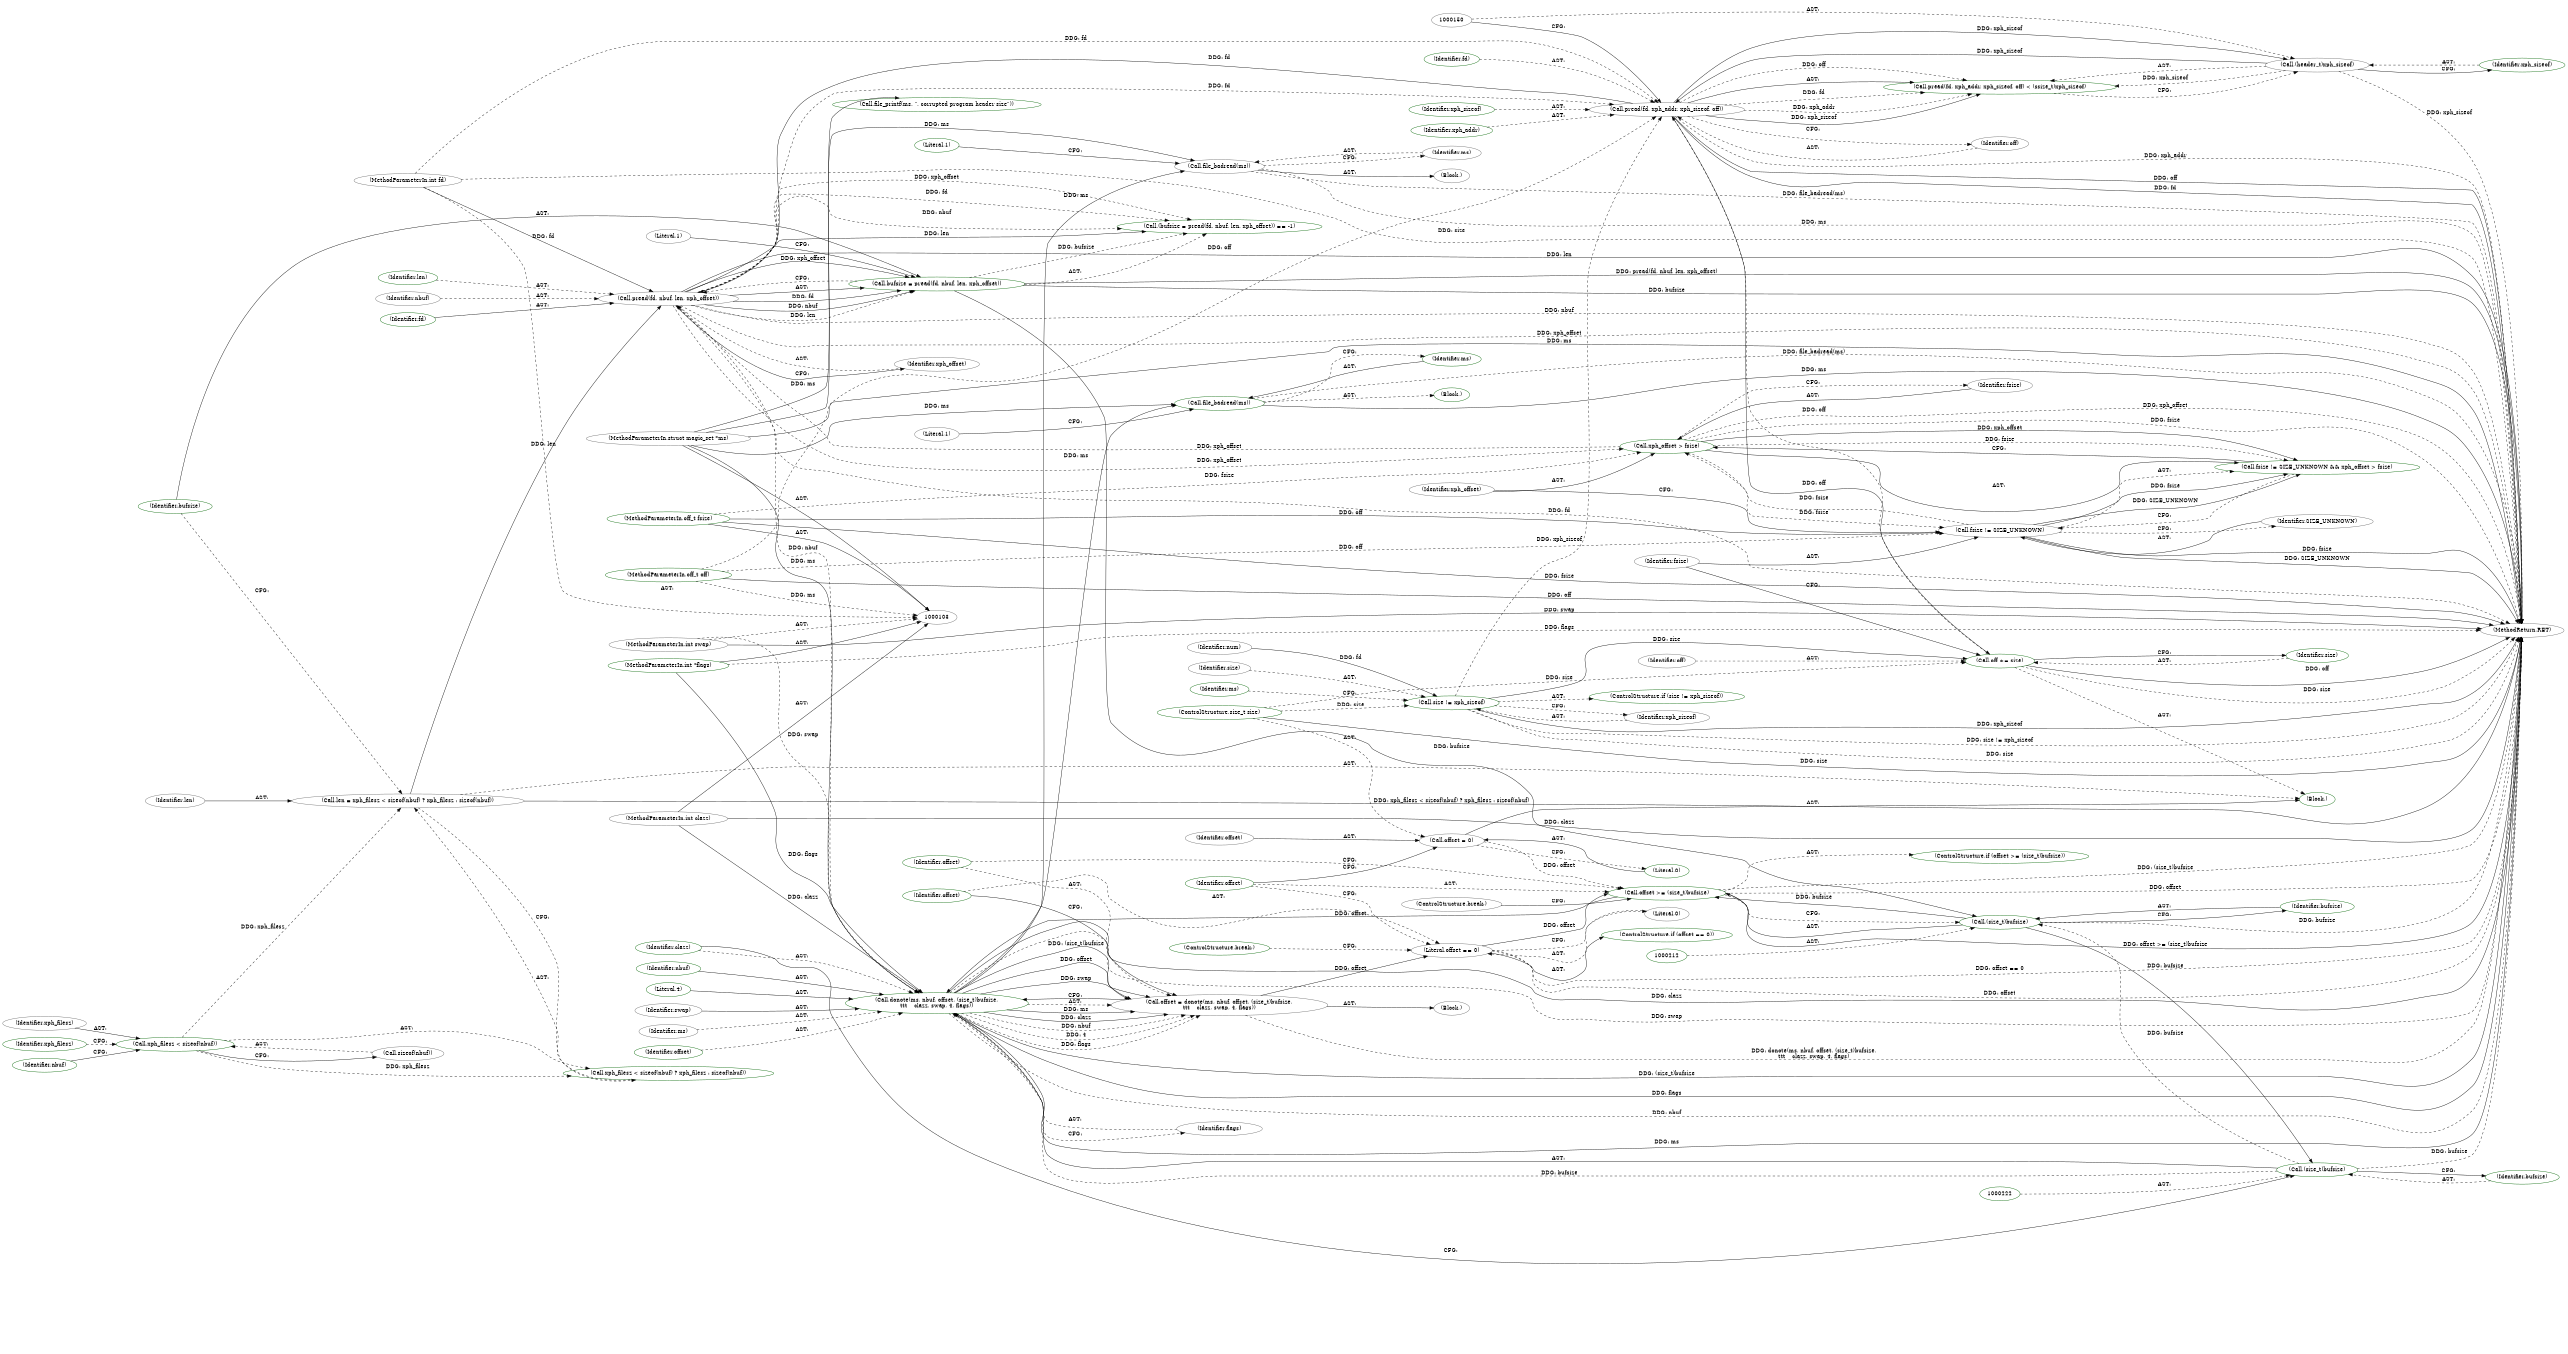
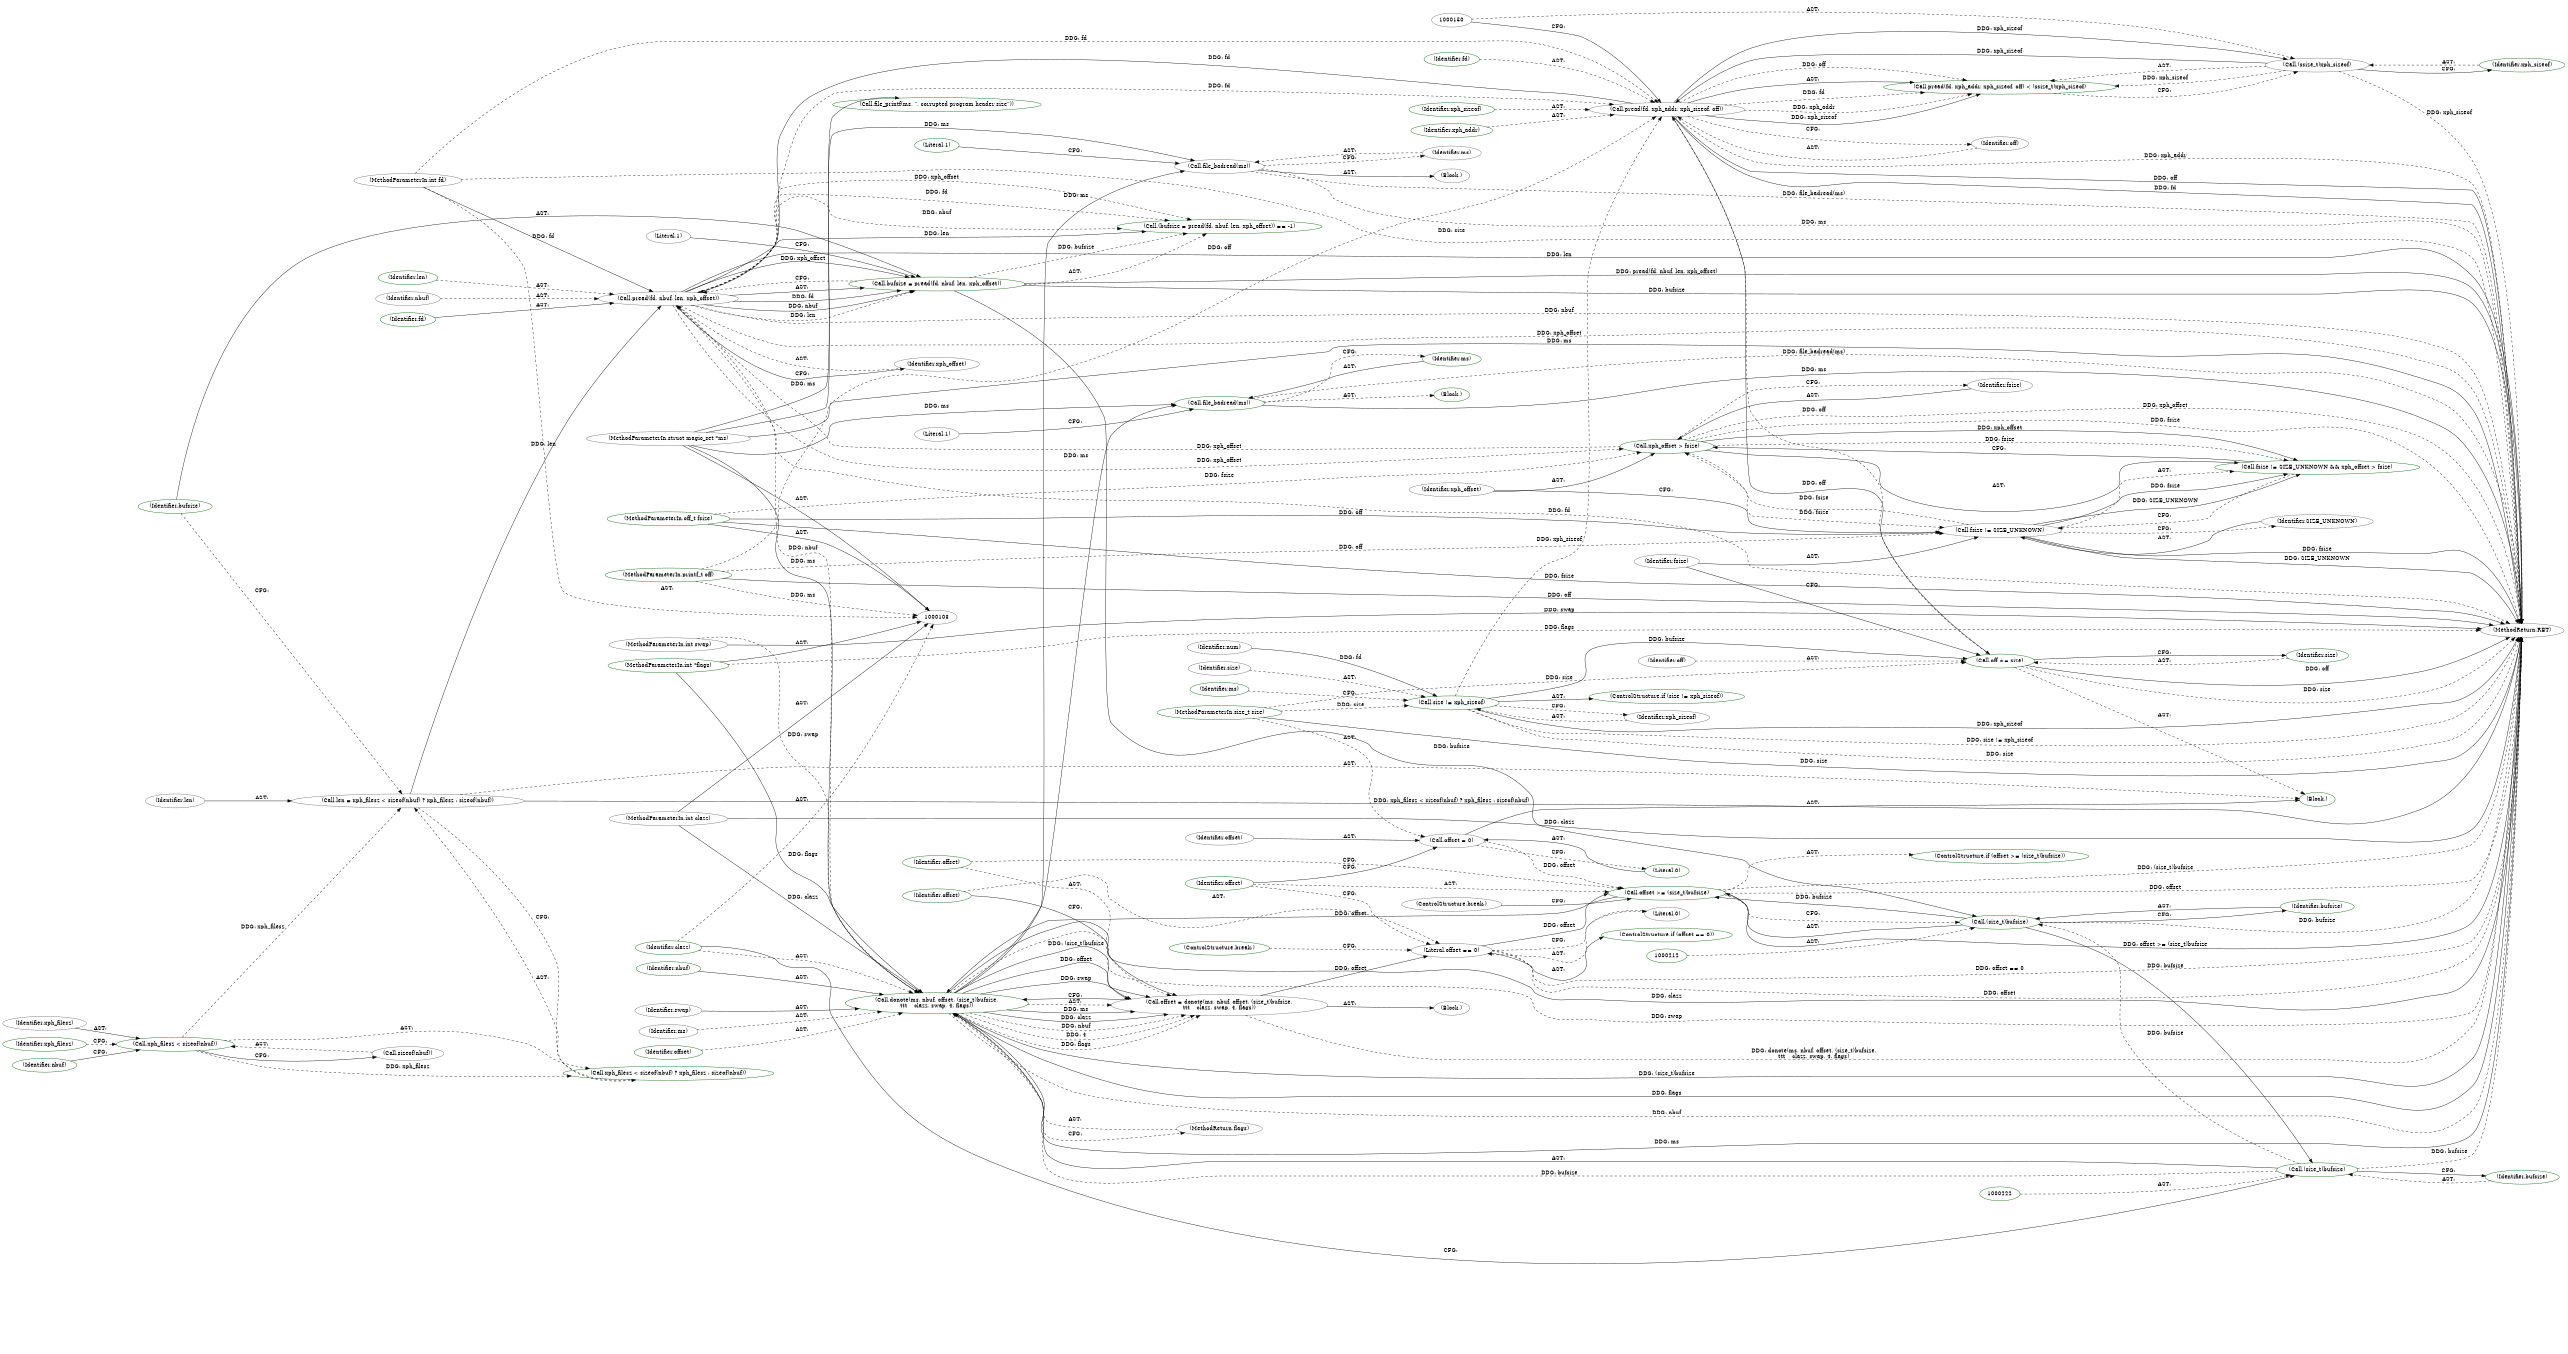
(2317, 65) -> (2317, 65)
(668, 575) -> (668, 575)
(811, 628) -> (819, 810)
(1667, 640) -> (1667, 640)
(1544, 700) -> (1544, 700)
(1220, 713) -> (1220, 713)
(668, 990) -> none
(1220, 1129) -> (1220, 1129)
